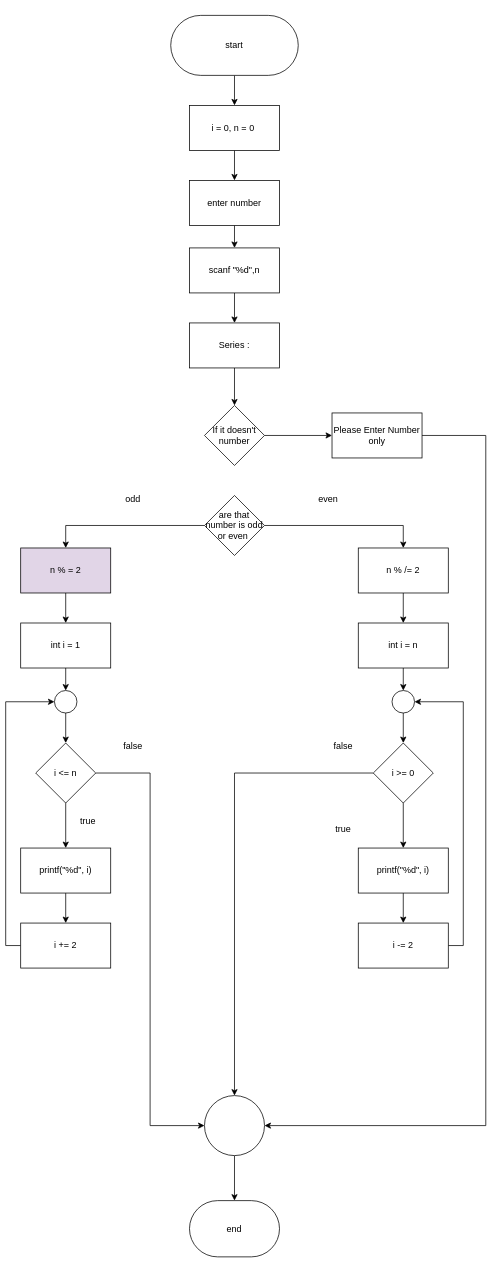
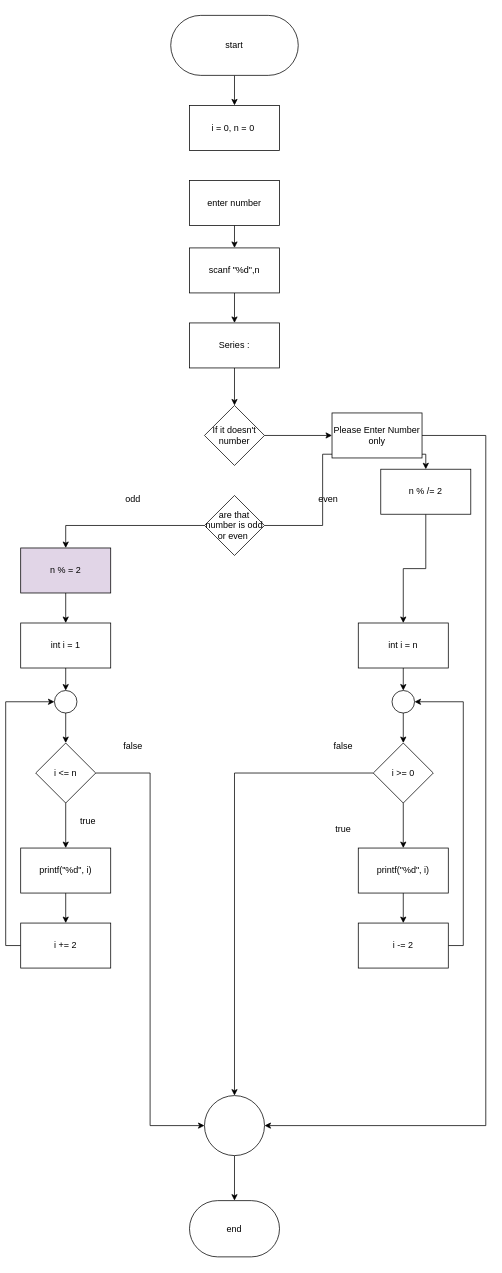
(234, 162) -> none
(403, 570) -> (426, 492)
